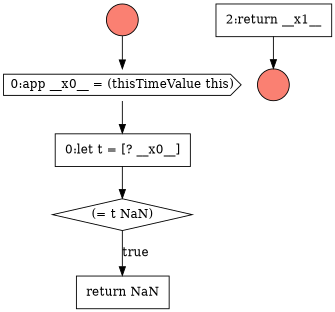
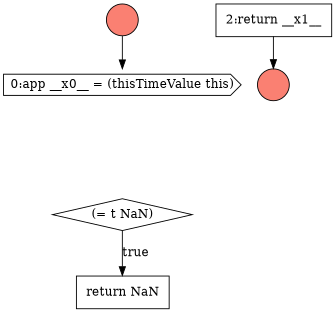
(122, 150) -> none
